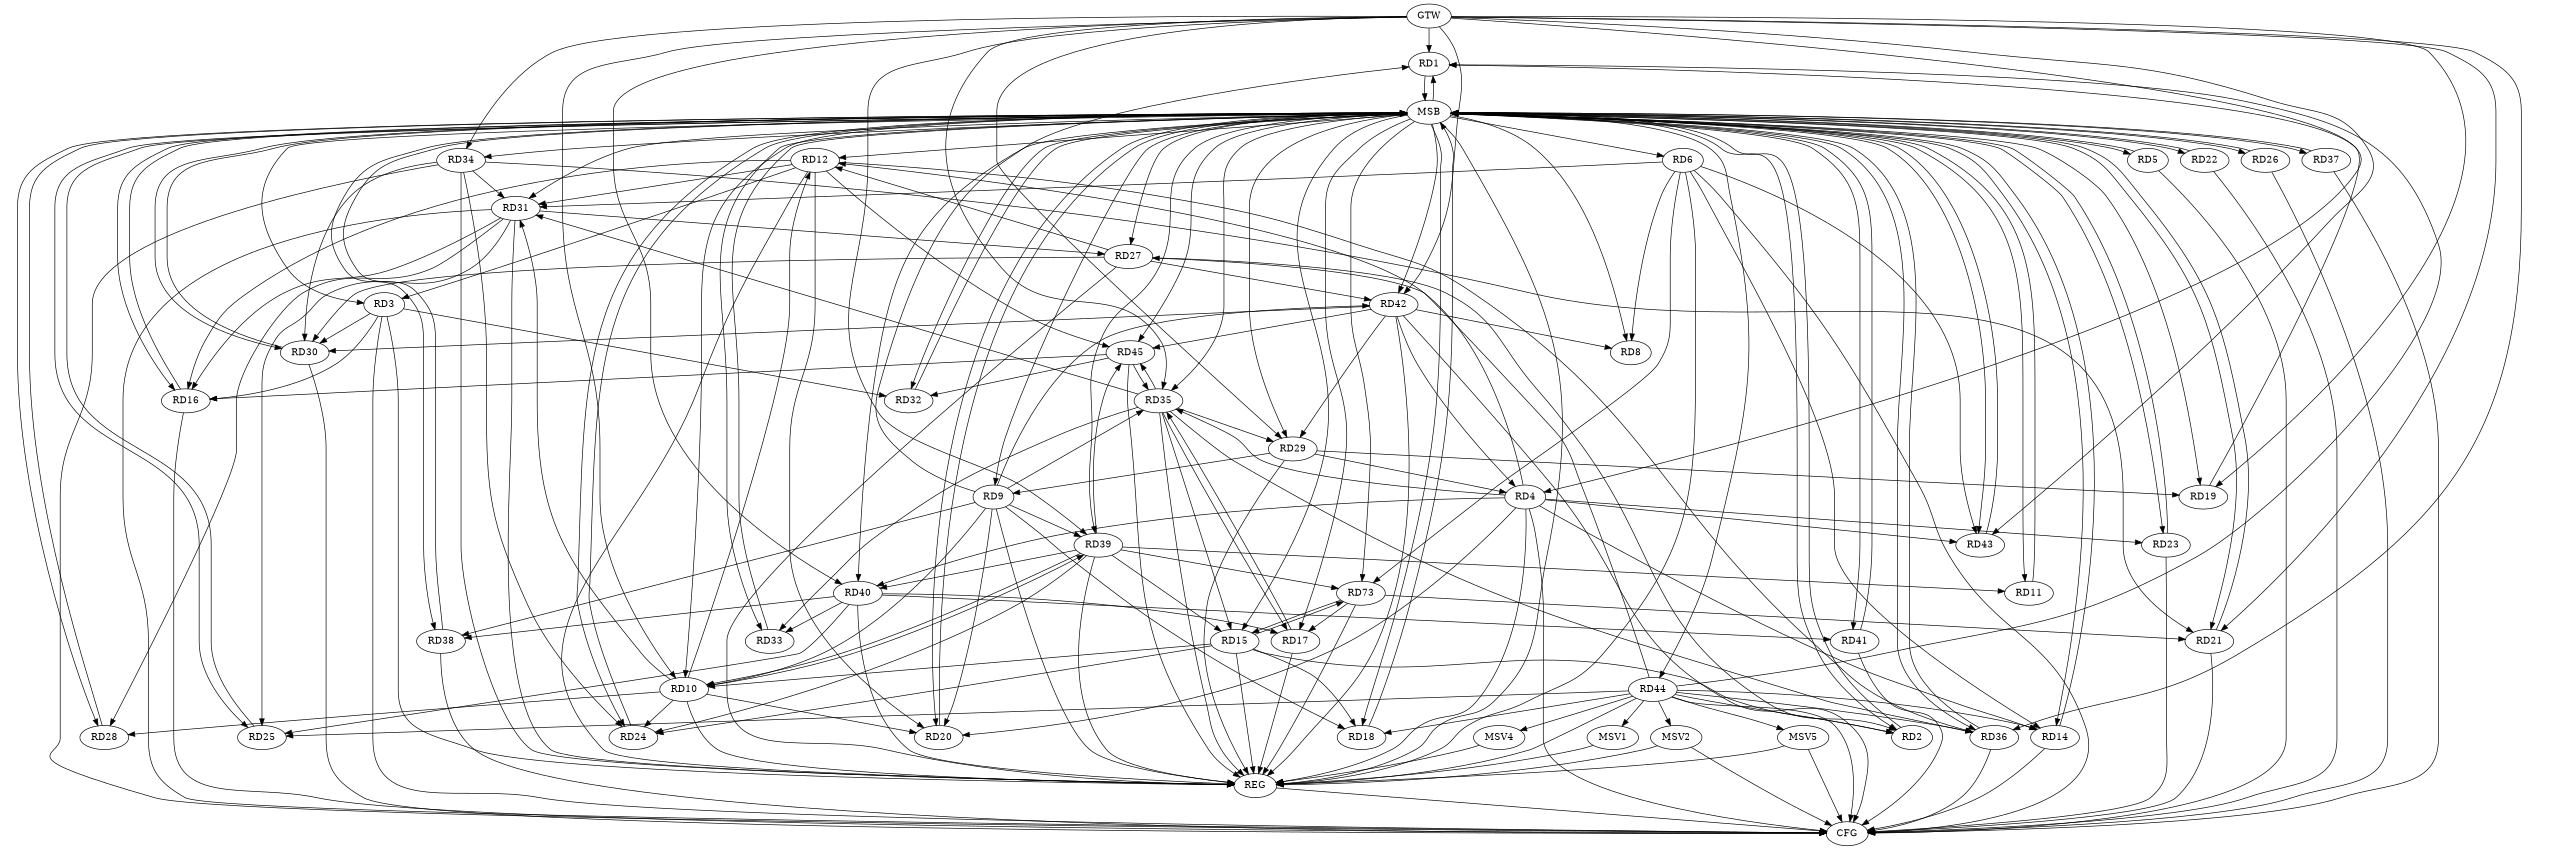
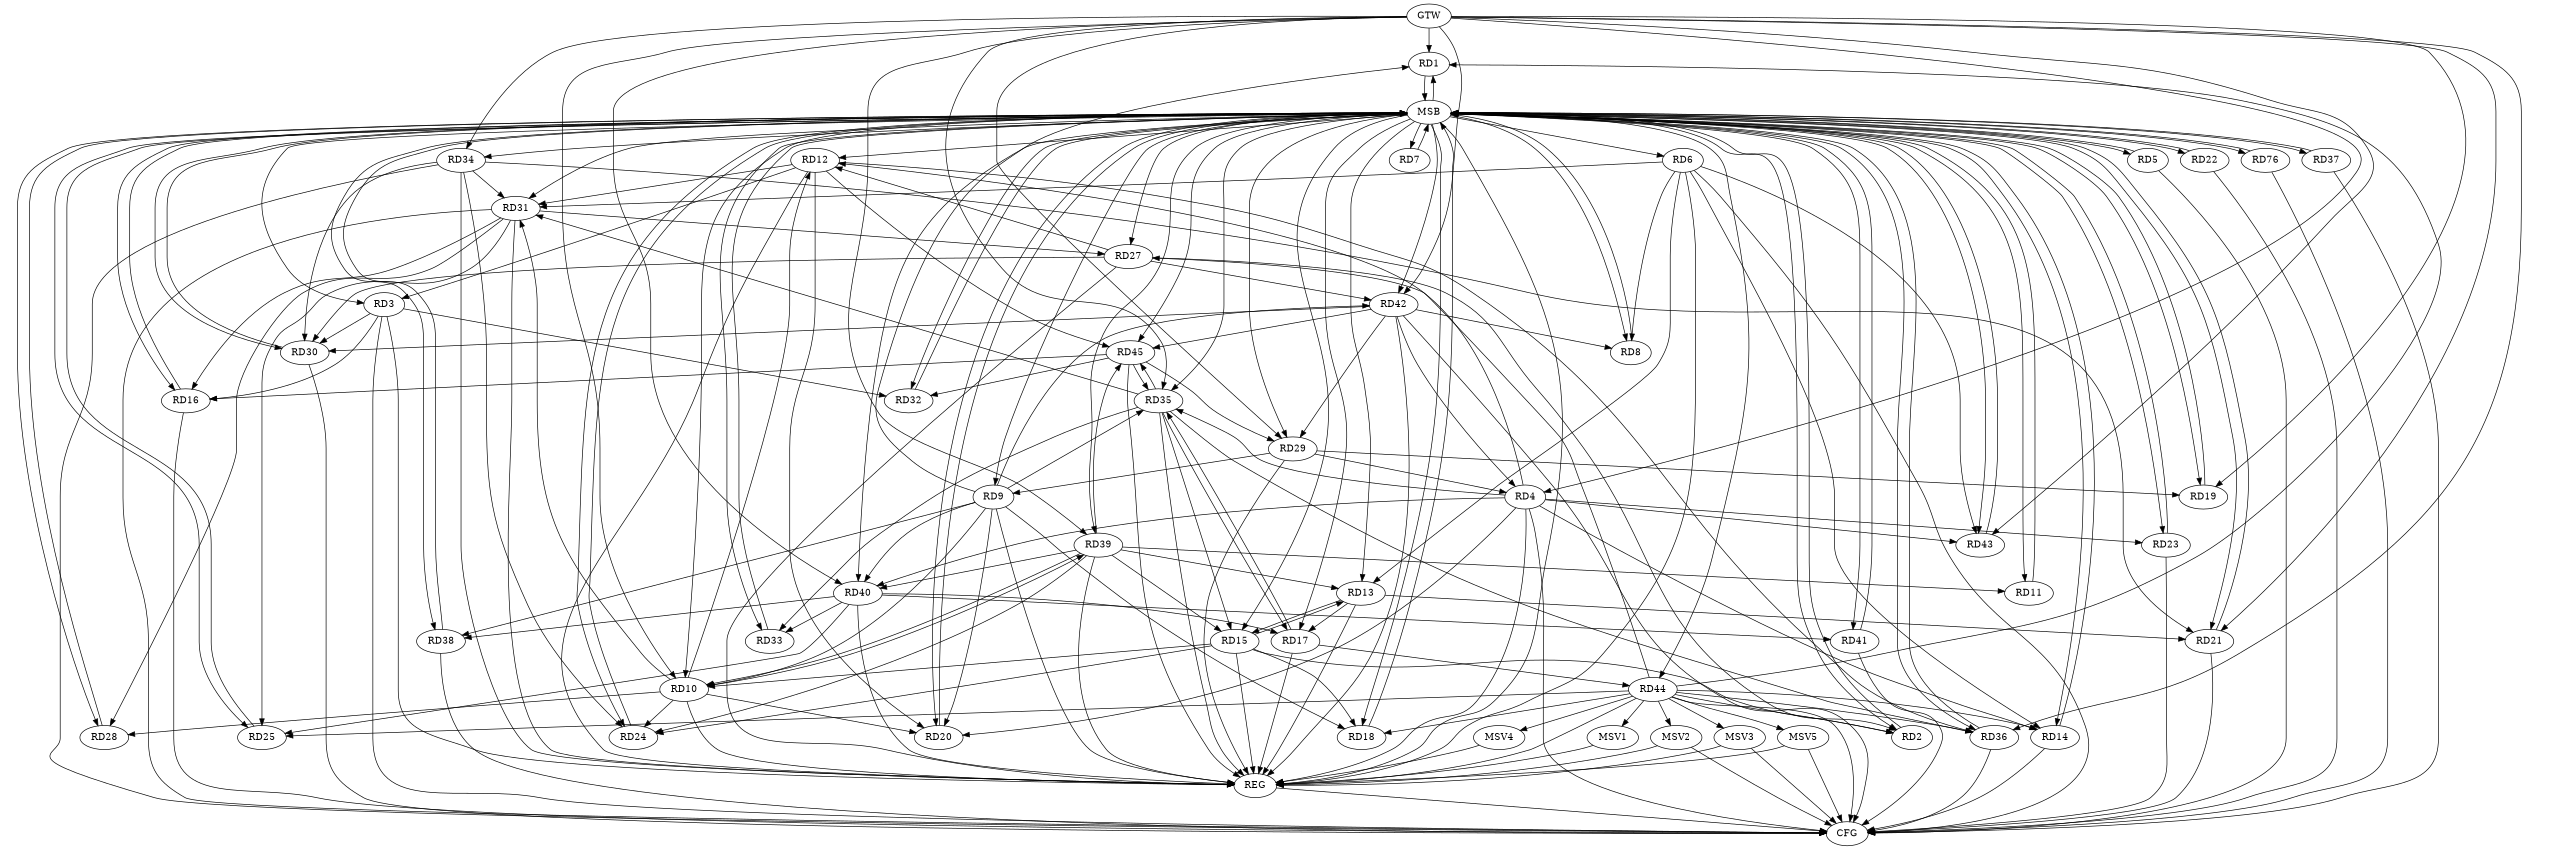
(2095, 94) -> (2046, 148)
none -> (1410, 160)
(2265, 160) -> (2265, 160)
none -> (1585, 194)
(456, 201) -> none
(1222, 424) -> (1205, 403)
(1042, 519) -> (914, 528)
(1361, 593) -> (1361, 593)
none -> (1486, 667)
none -> (1740, 738)
